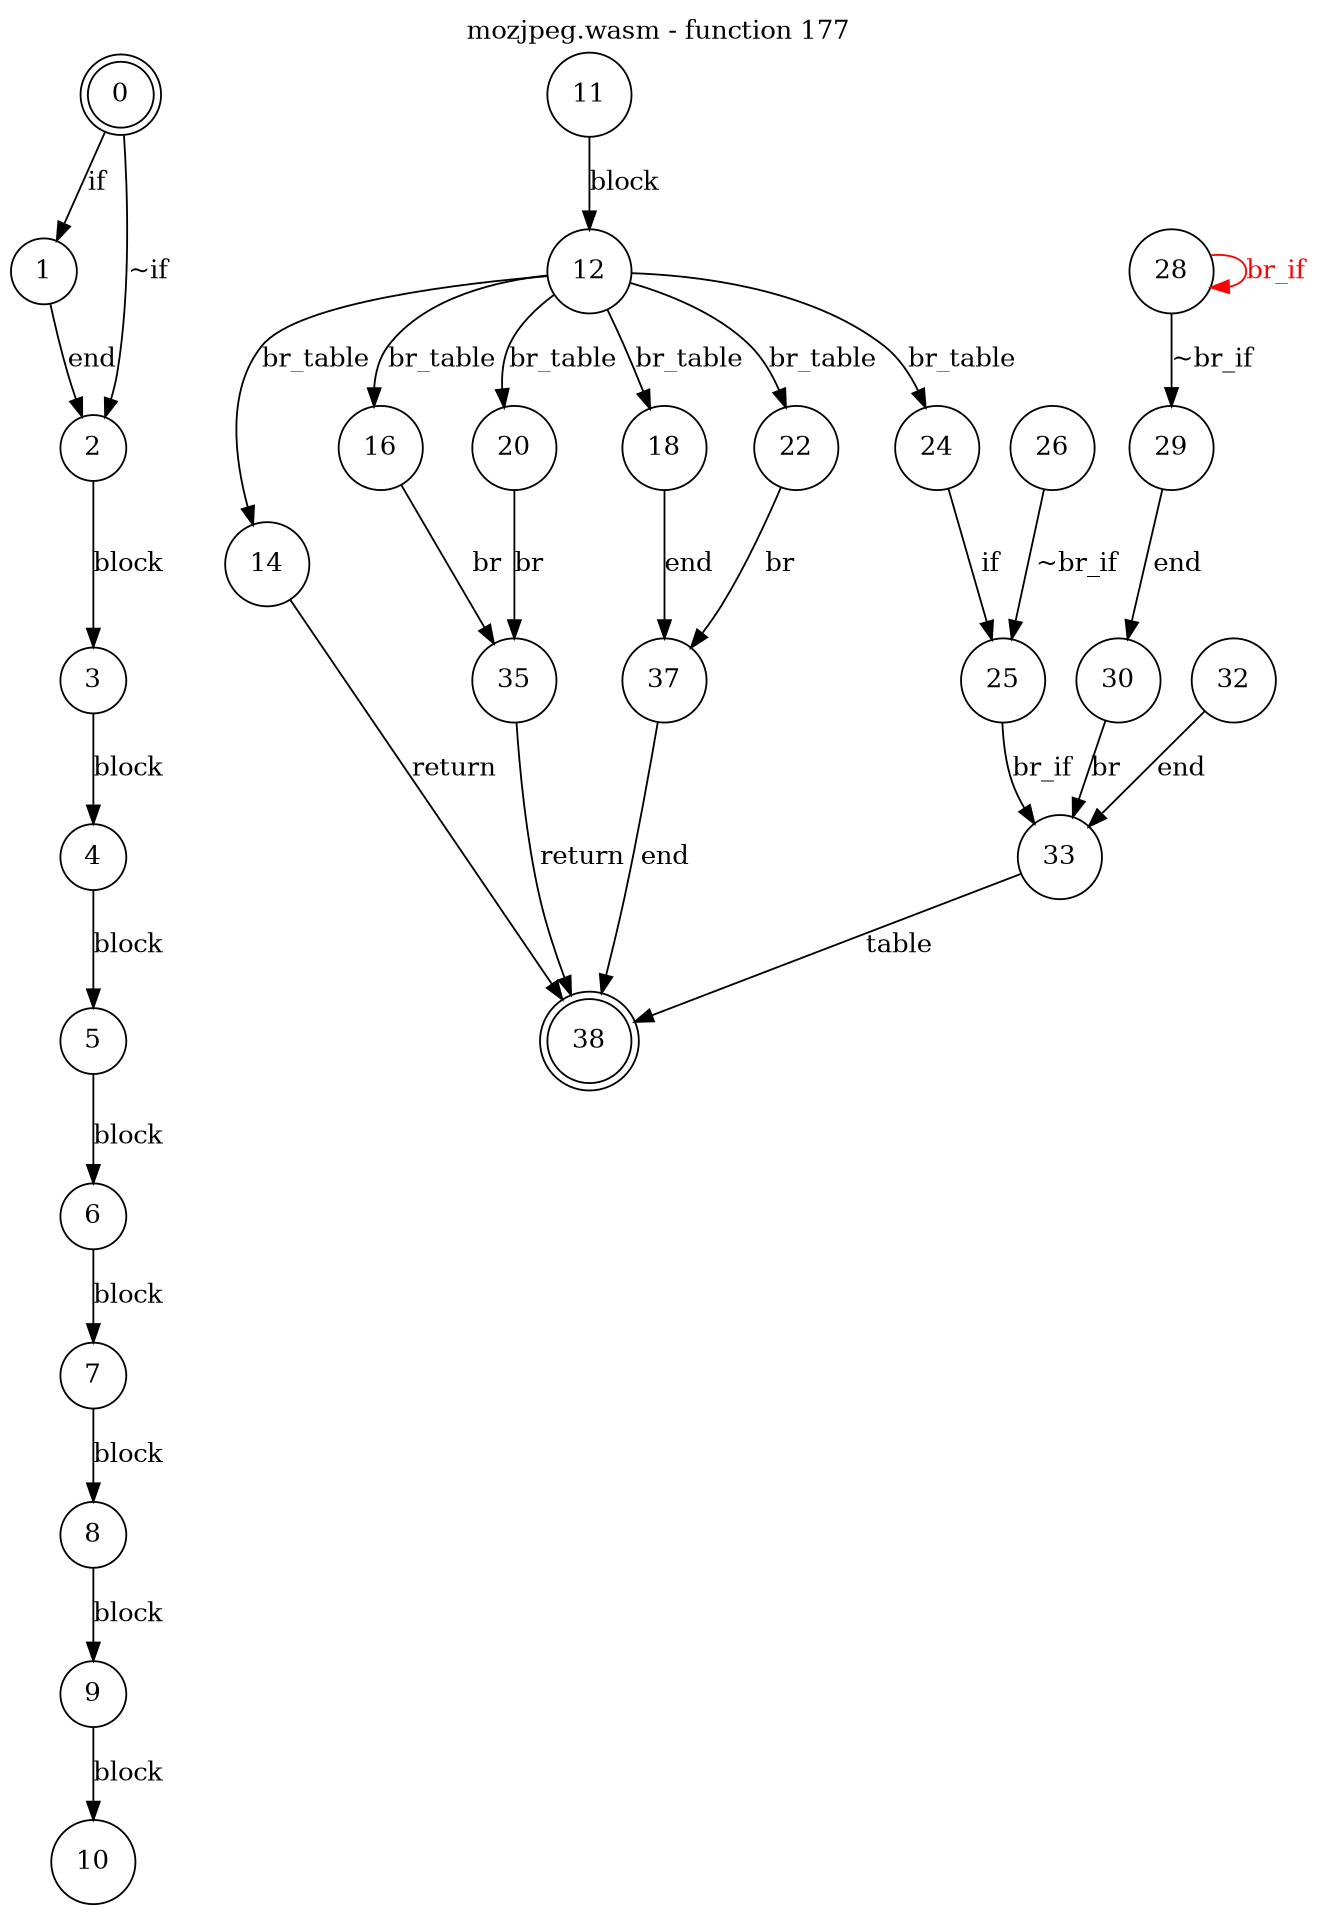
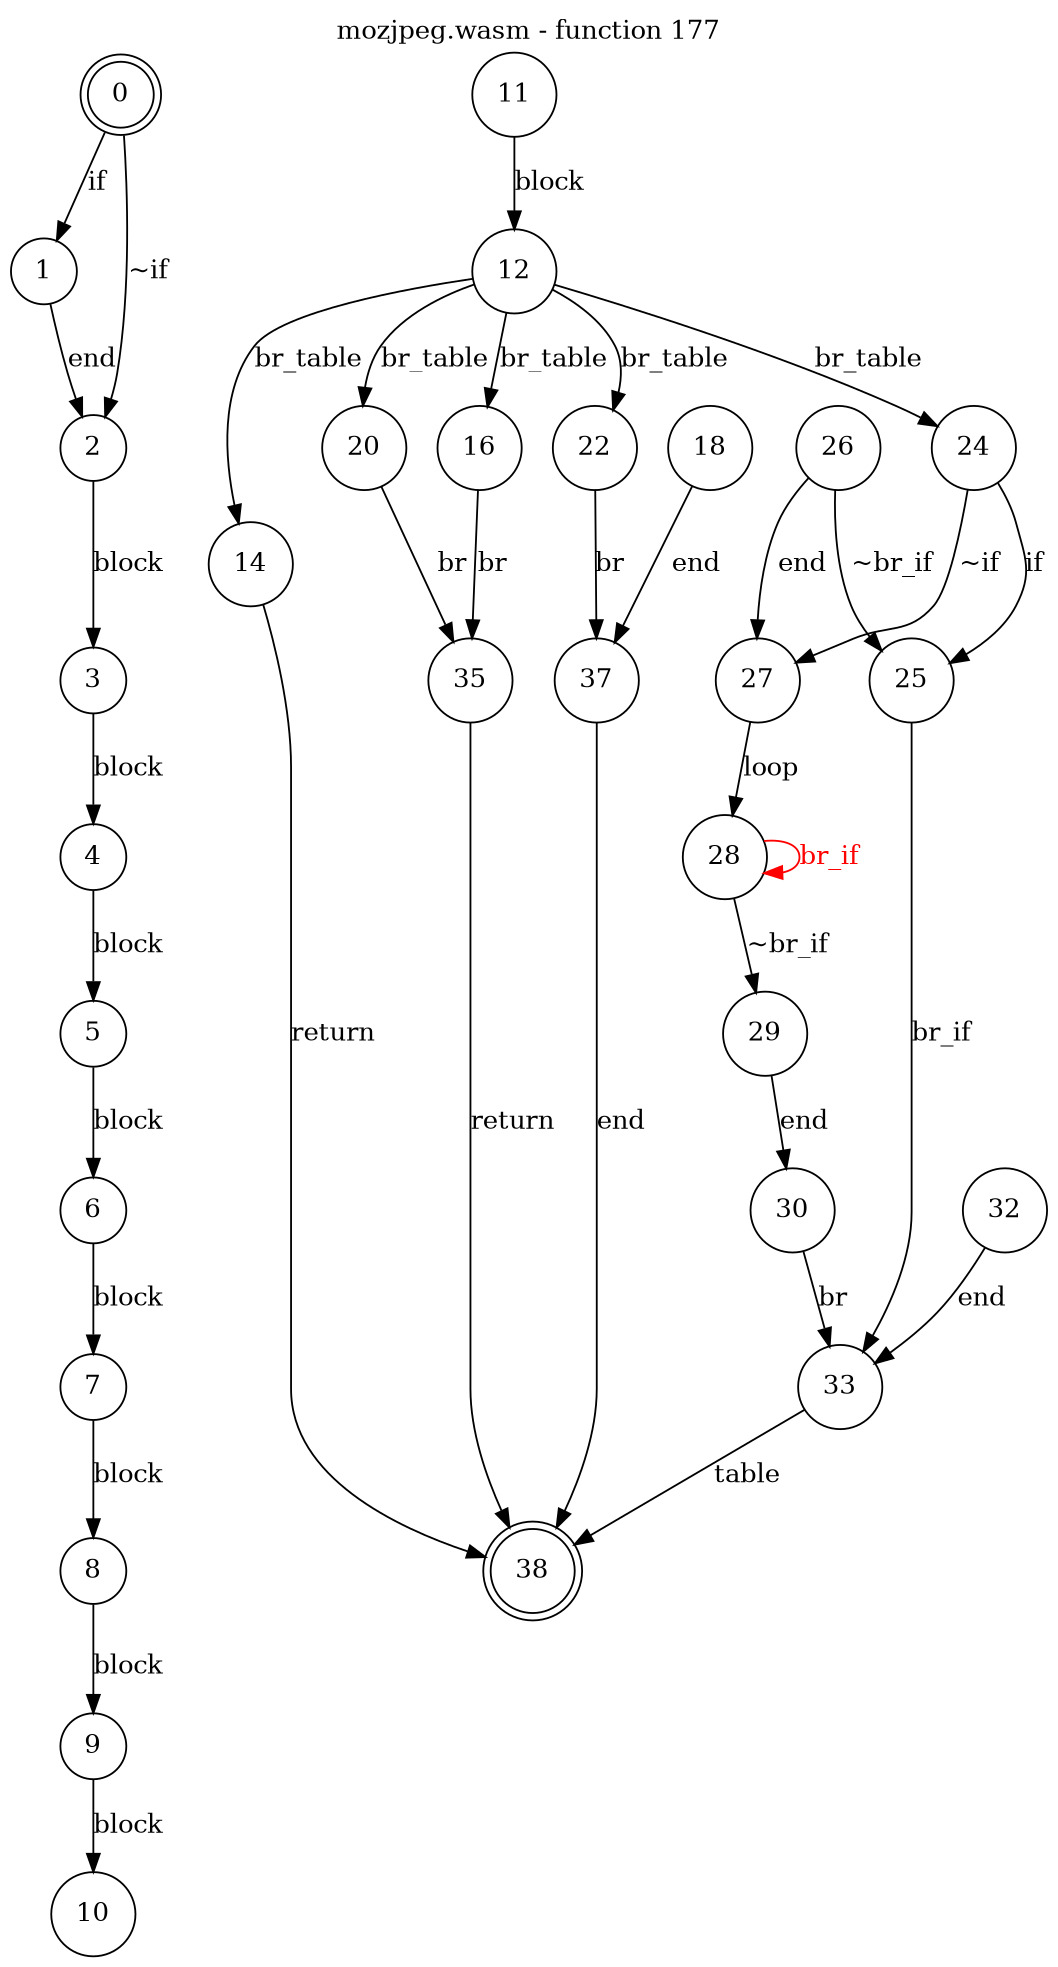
(626, 350) -> none
none -> (758, 681)
